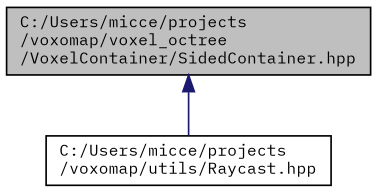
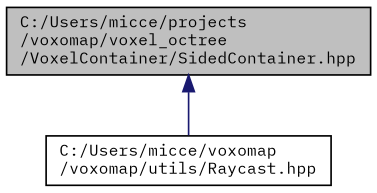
(189, 161) -> (189, 161)
